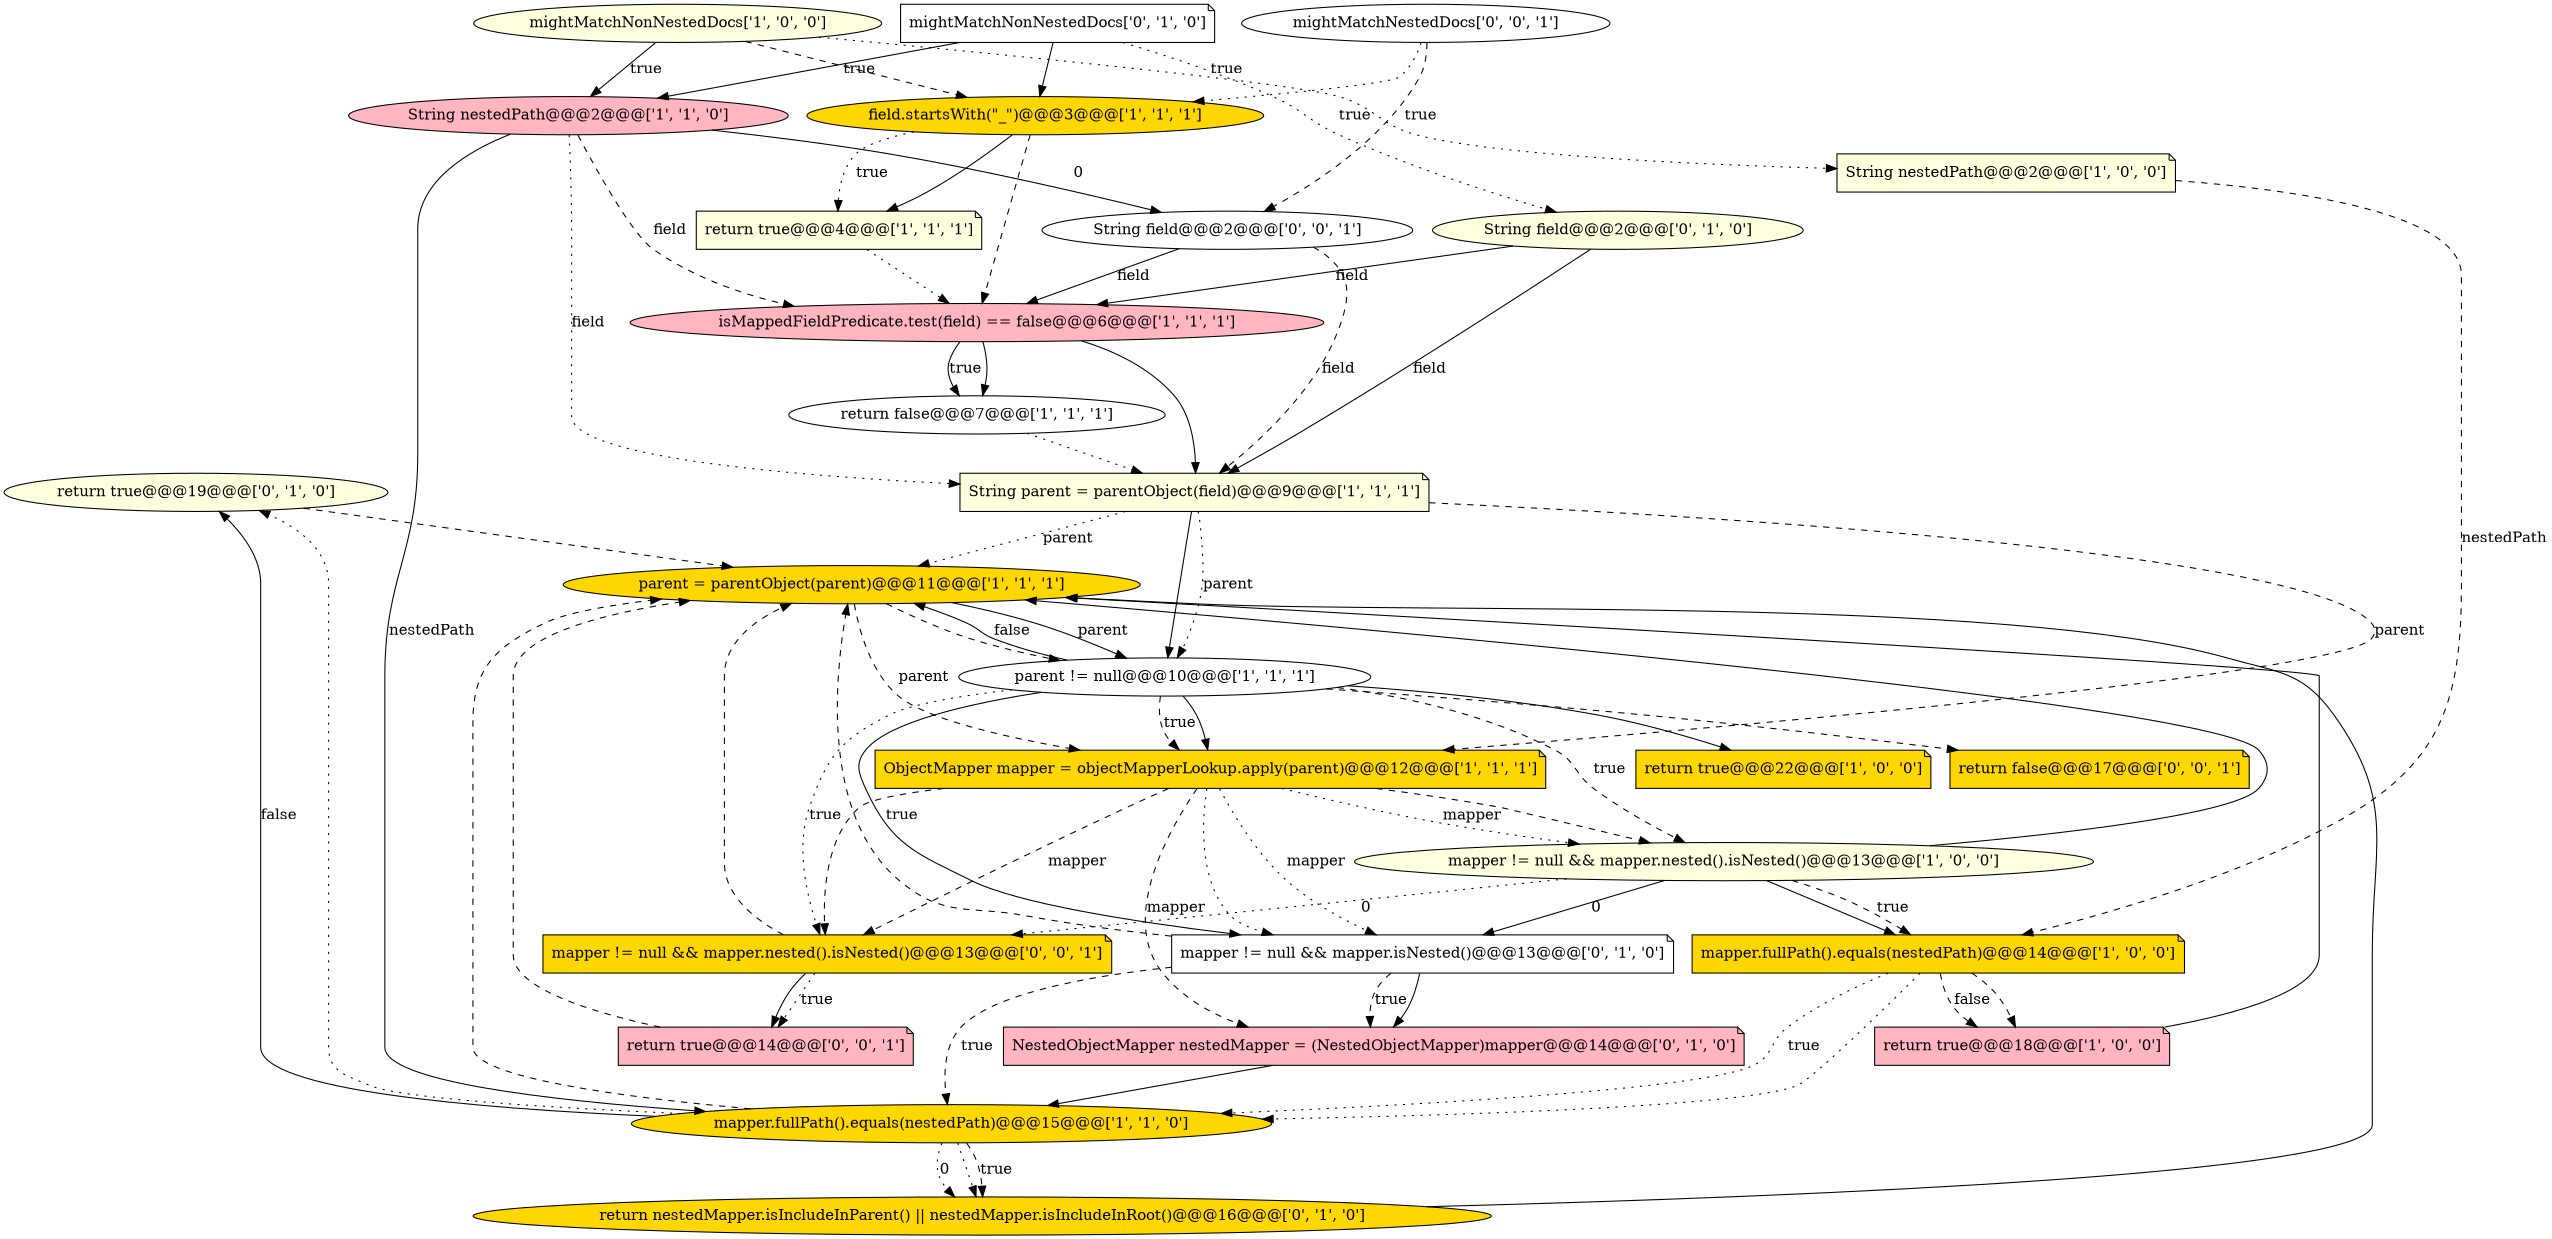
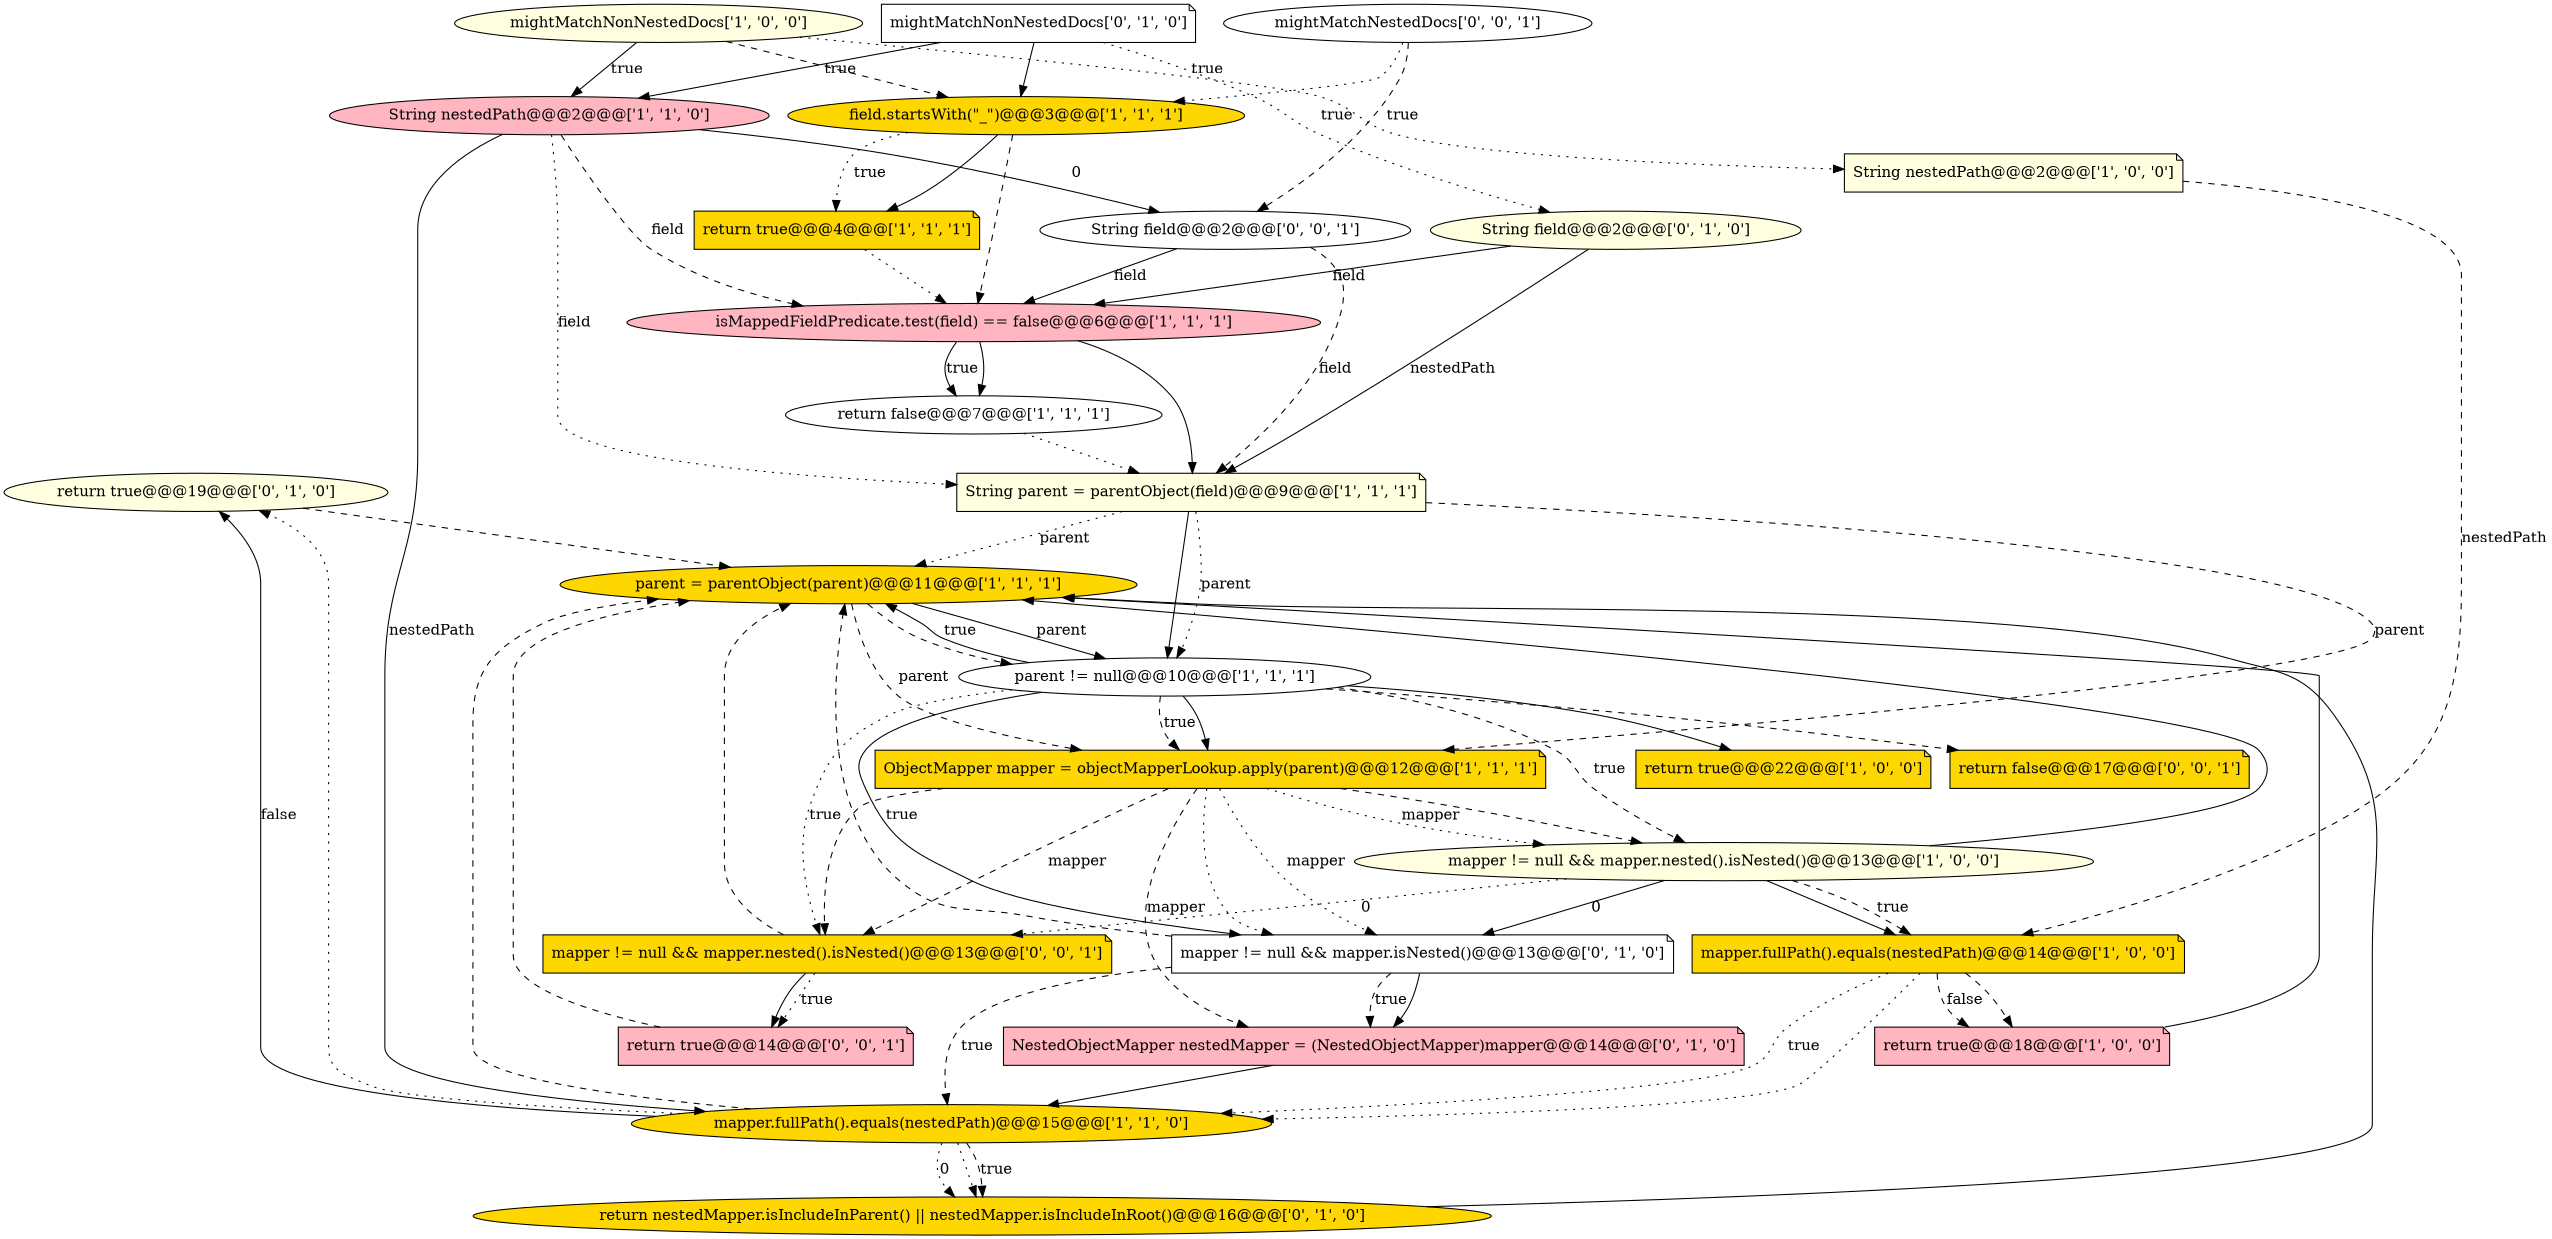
(839, 230) -> (837, 230)
(1430, 369) -> (1453, 369)
(1012, 631) -> (960, 631)
